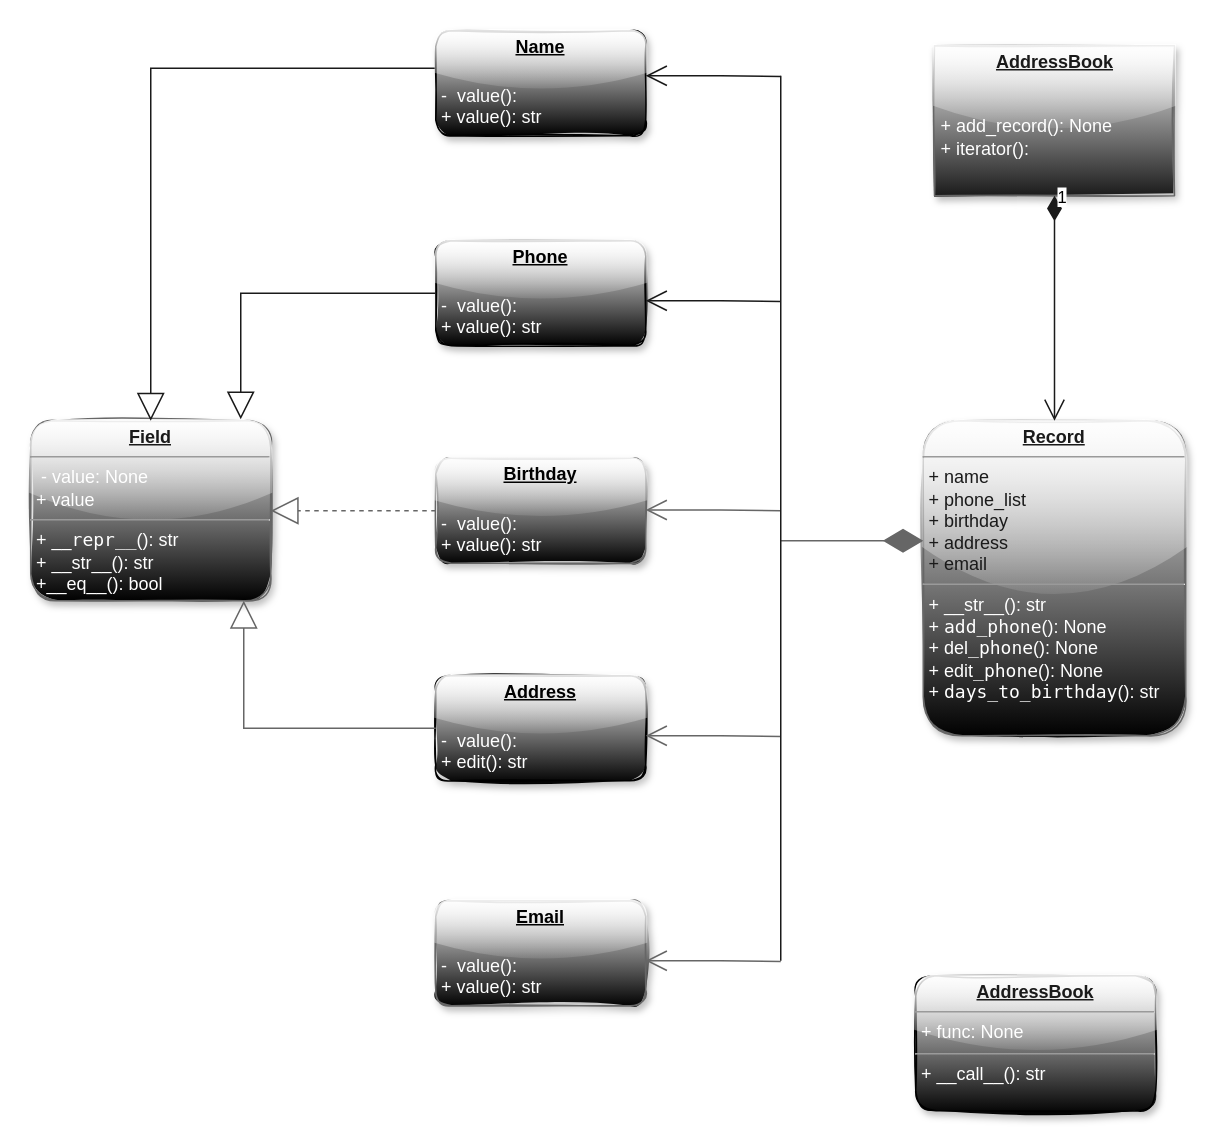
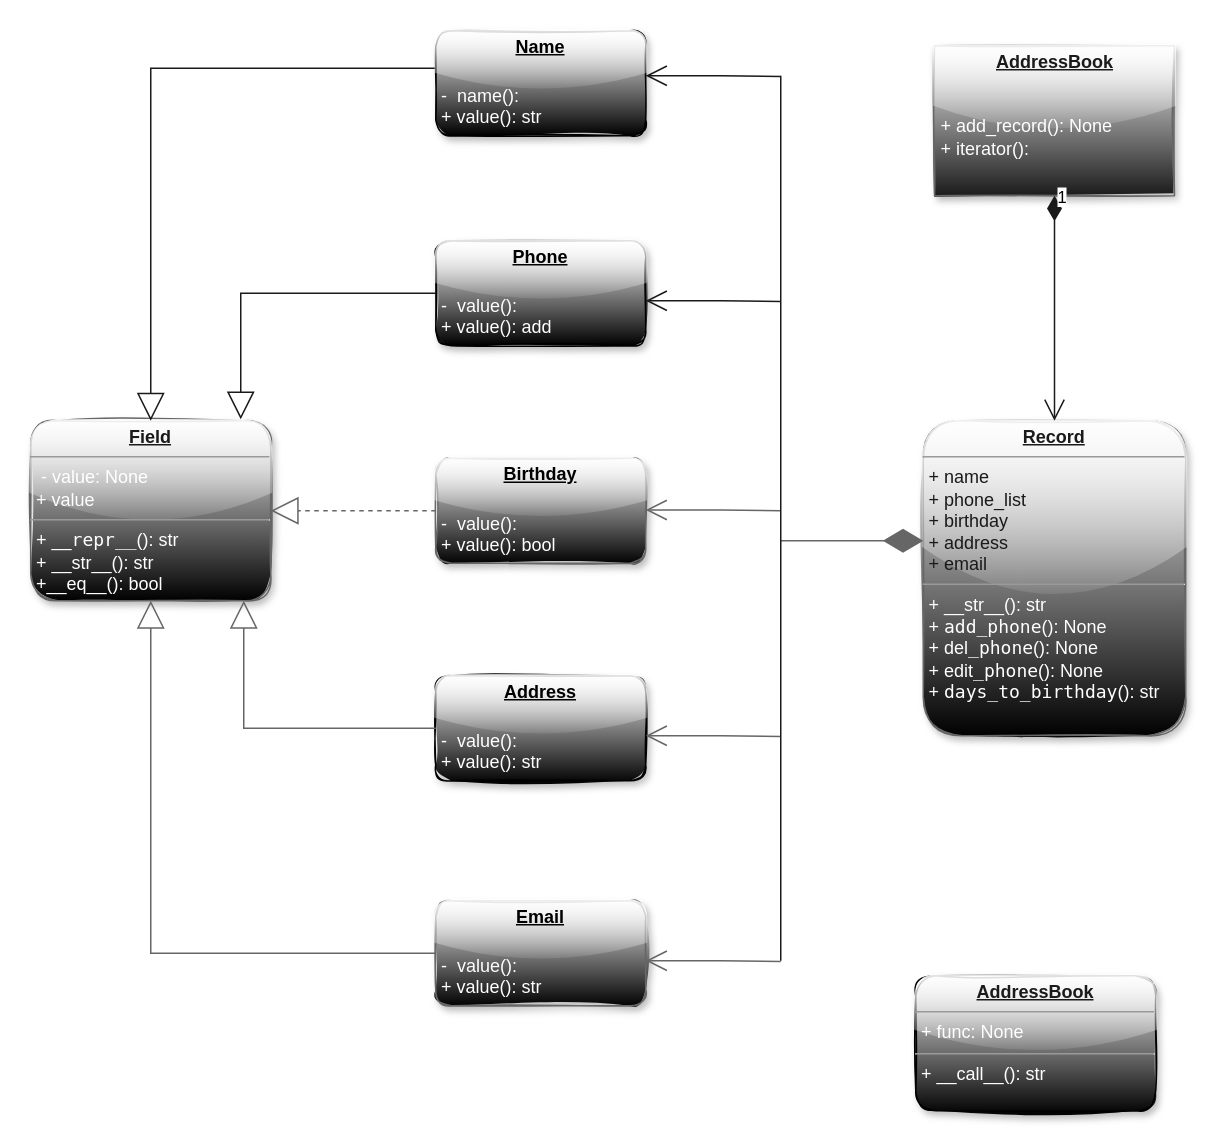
(497, 63) -> (497, 63)
(497, 273) -> (497, 273)
(497, 491) -> (500, 491)
(492, 708) -> (497, 708)
none -> (151, 931)
